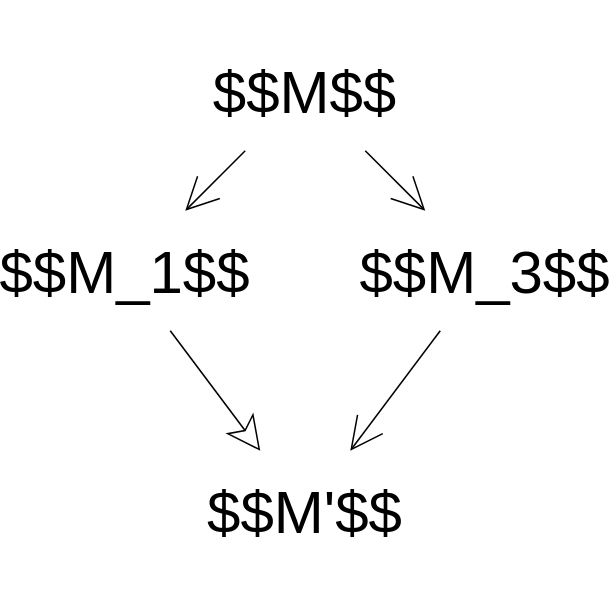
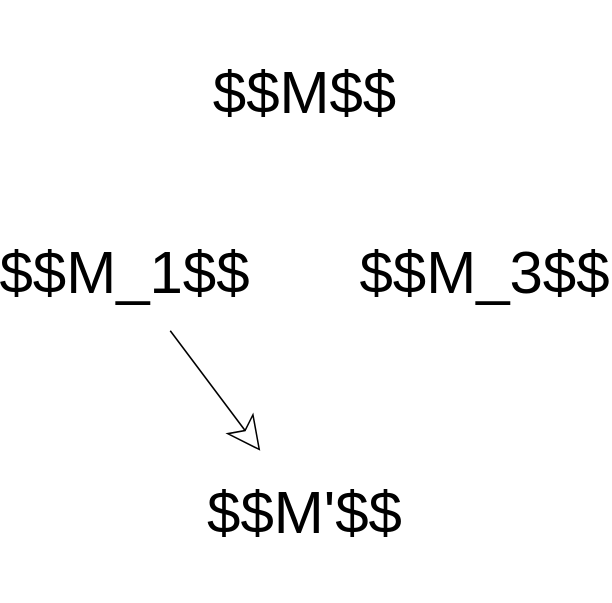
(217, 179) -> none
(394, 179) -> none
(396, 389) -> none
